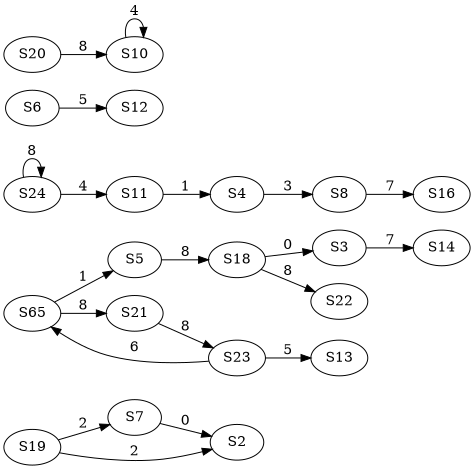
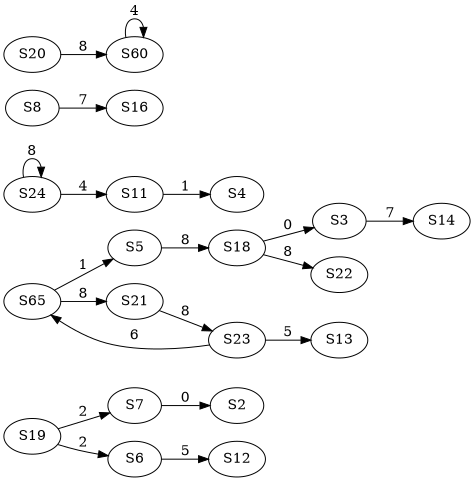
(135, 55) -> (135, 55)
(283, 194) -> none
(131, 460) -> (78, 450)
